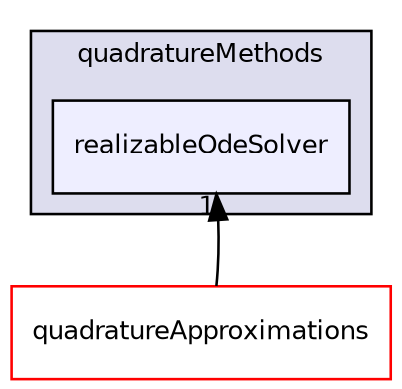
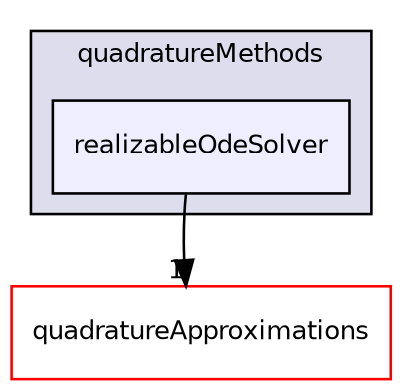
(218, 253) -> (184, 230)
